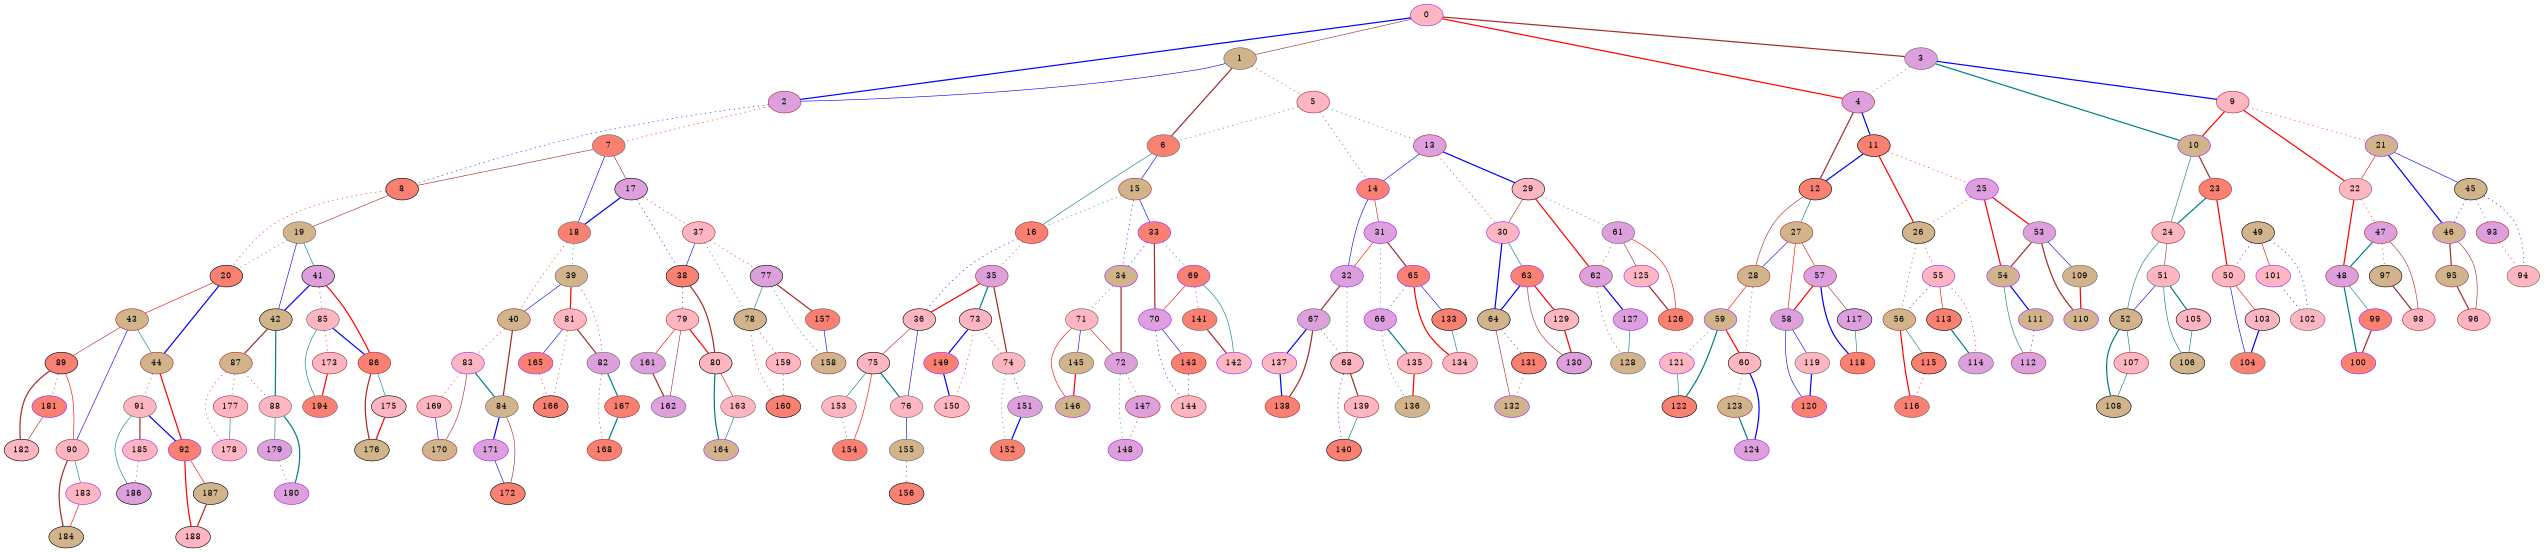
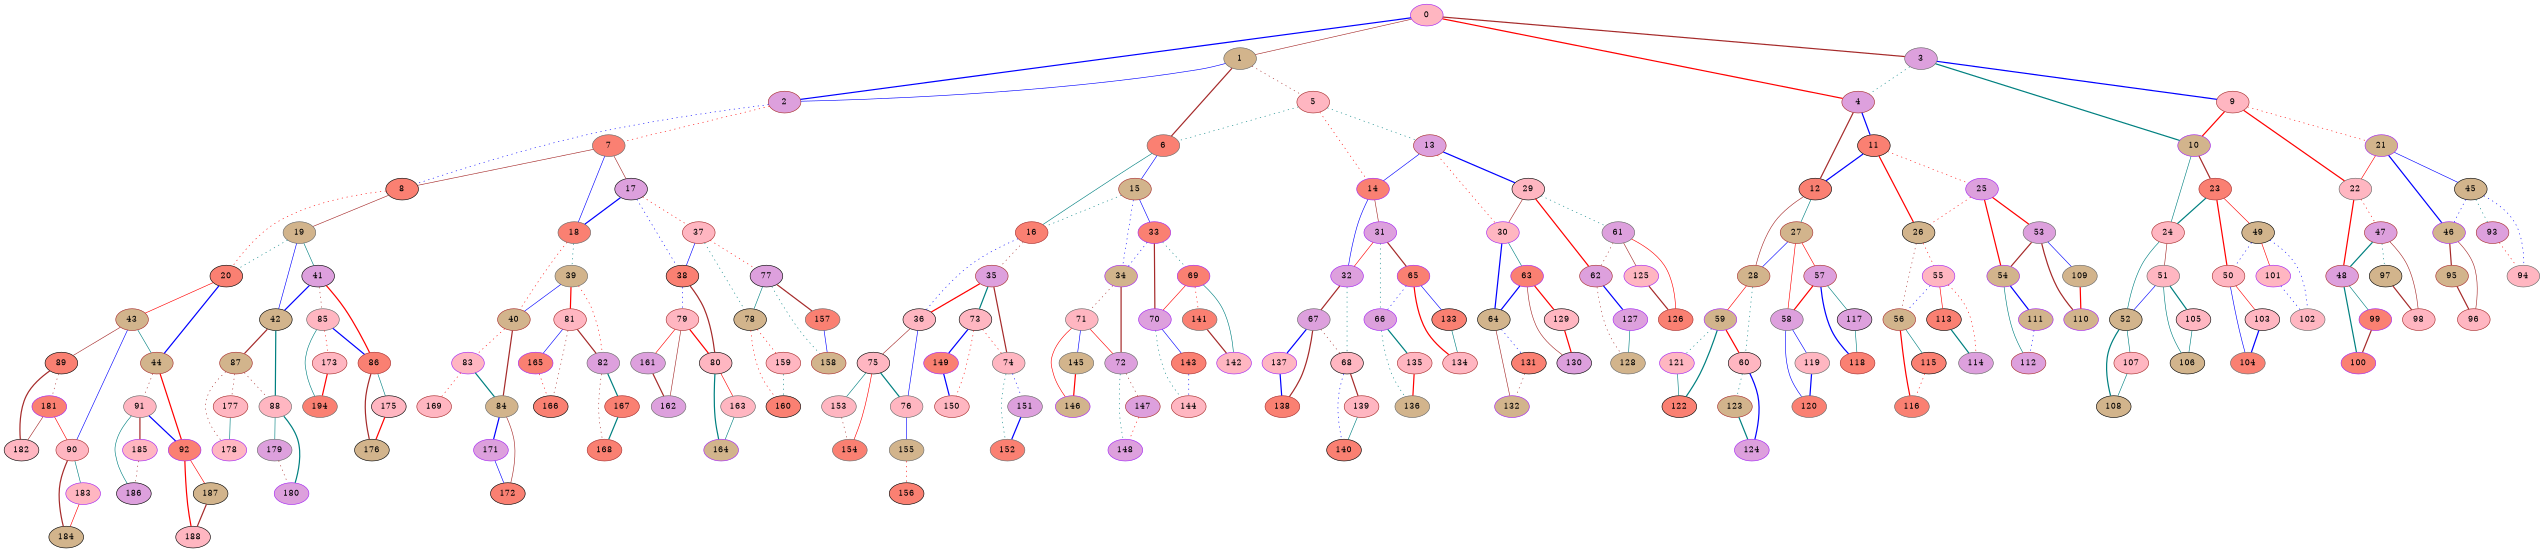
none -> (2237, 211)
(1837, 298) -> (1837, 298)
(1163, 366) -> (1163, 366)
(73, 406) -> (61, 428)
(1809, 407) -> (1809, 407)
(440, 450) -> none
